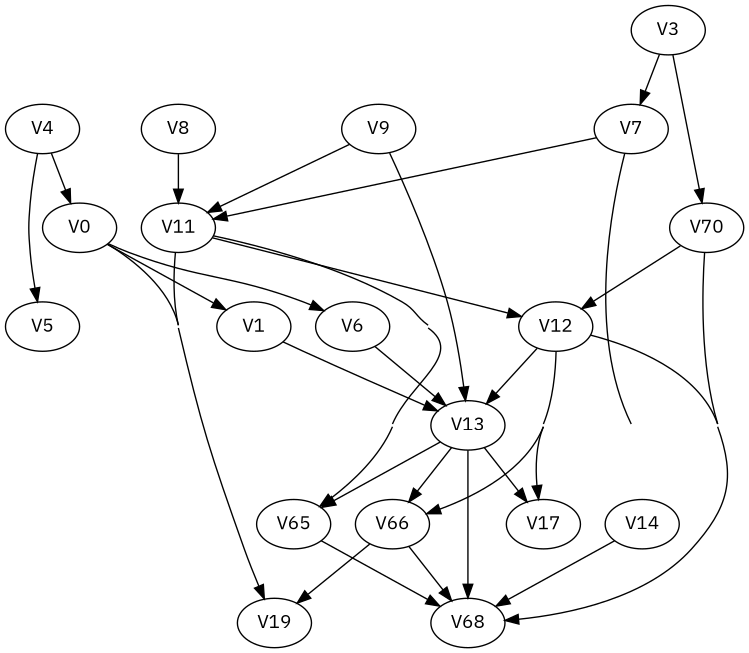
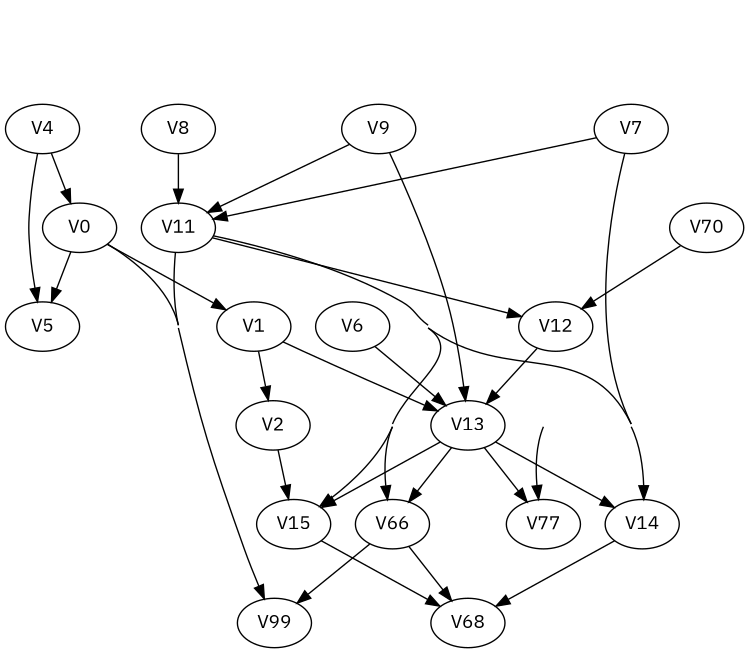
(668, 30) -> none
(209, 276) -> (64, 270)
(704, 339) -> none
none -> (538, 363)
(665, 365) -> none
(553, 388) -> (386, 456)
none -> (273, 425)
(468, 517) -> (549, 471)
(294, 524) -> (294, 524)
(543, 524) -> (543, 524)
(274, 623) -> (274, 623)
